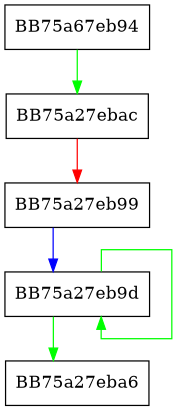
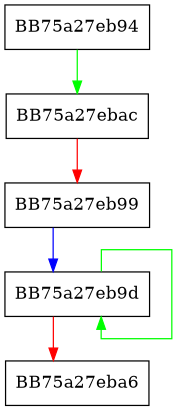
(77, 27) -> (77, 27)
(53, 332) -> (53, 332)
